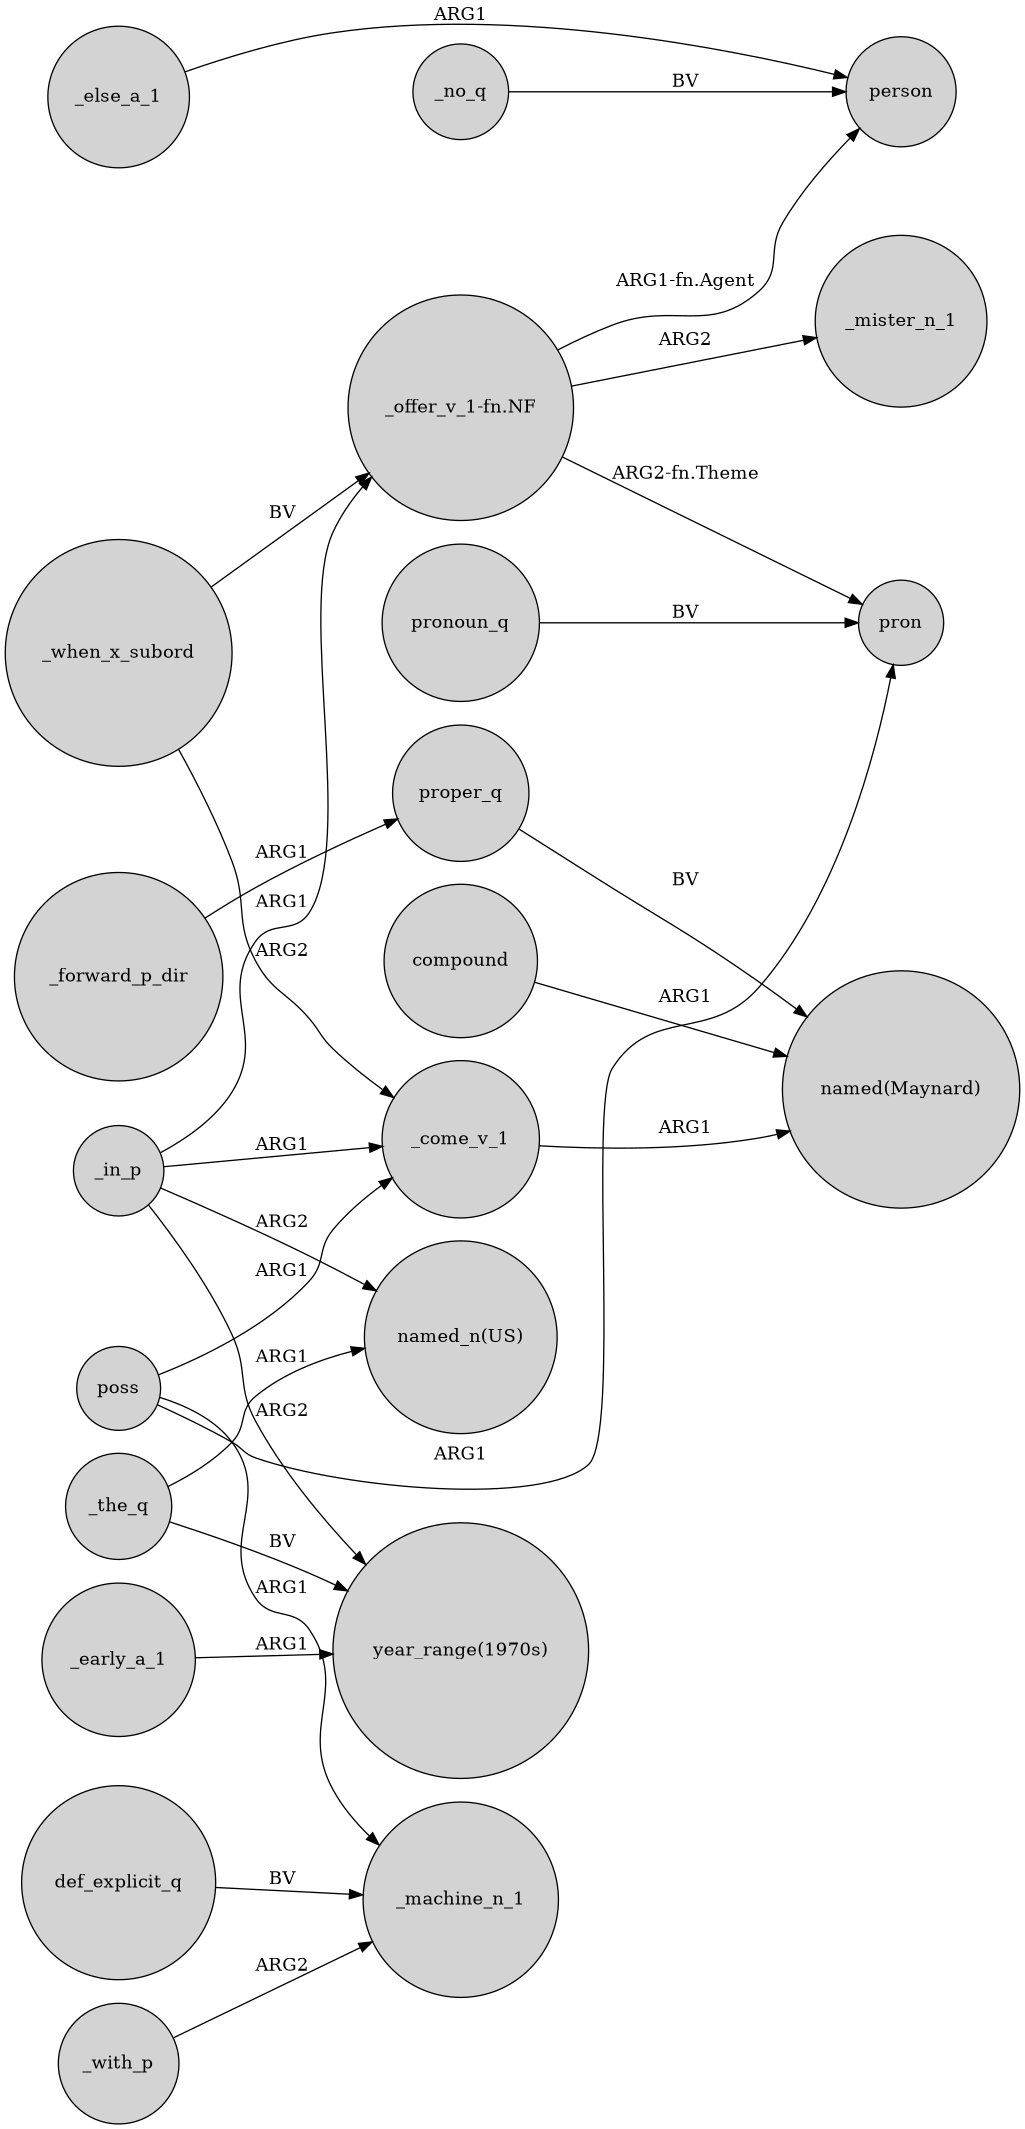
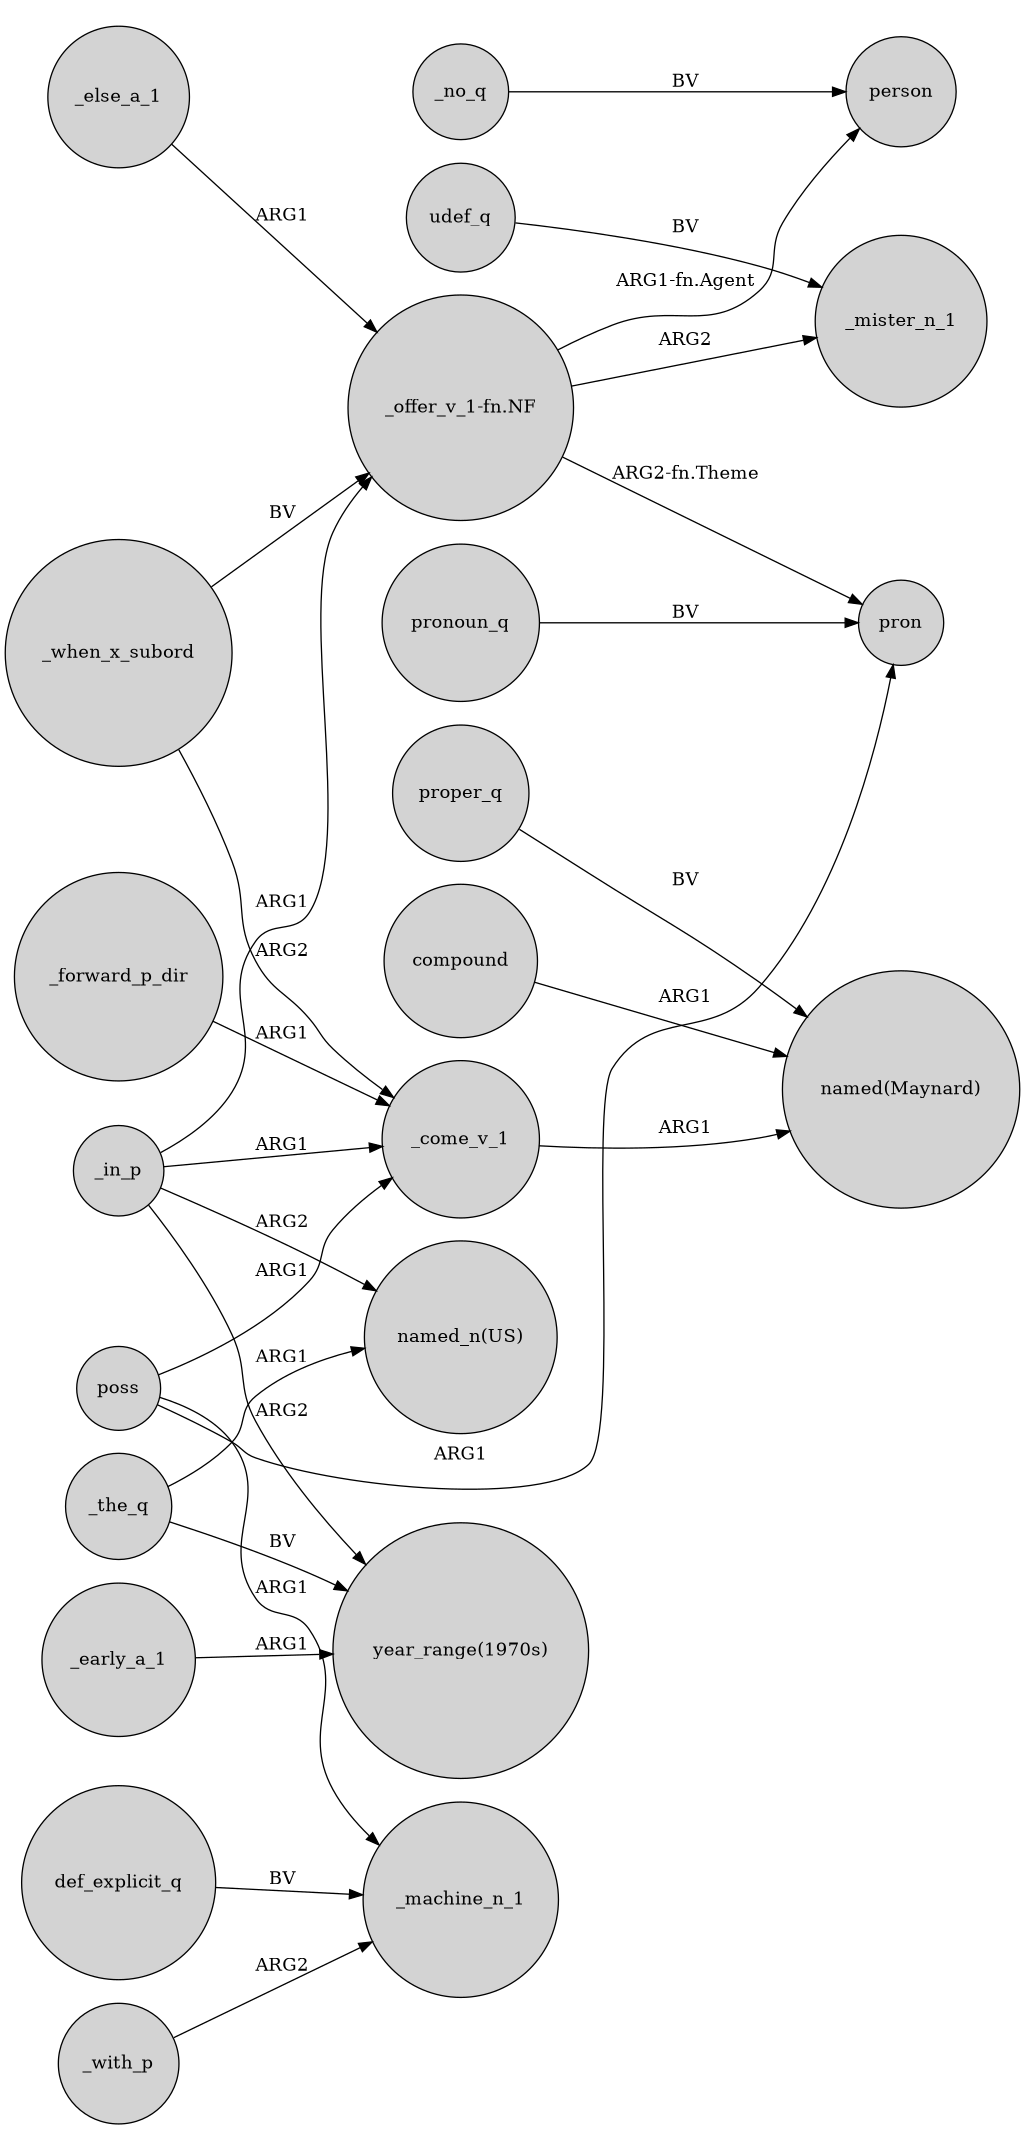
(509, 26) -> (269, 234)
none -> (461, 218)
(293, 868) -> (295, 1061)
